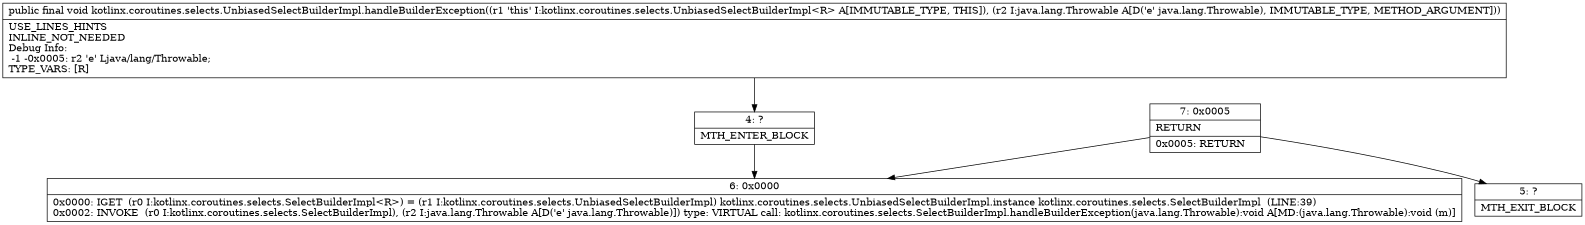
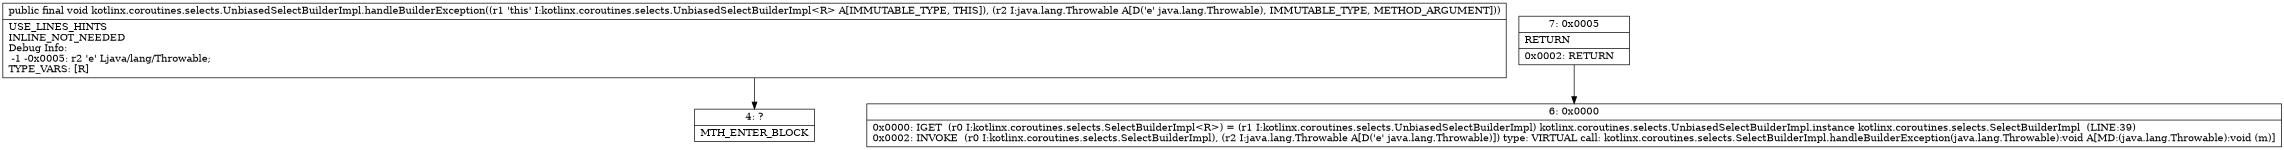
(1205, 144) -> (1574, 56)
(755, 158) -> none
(1528, 200) -> none
